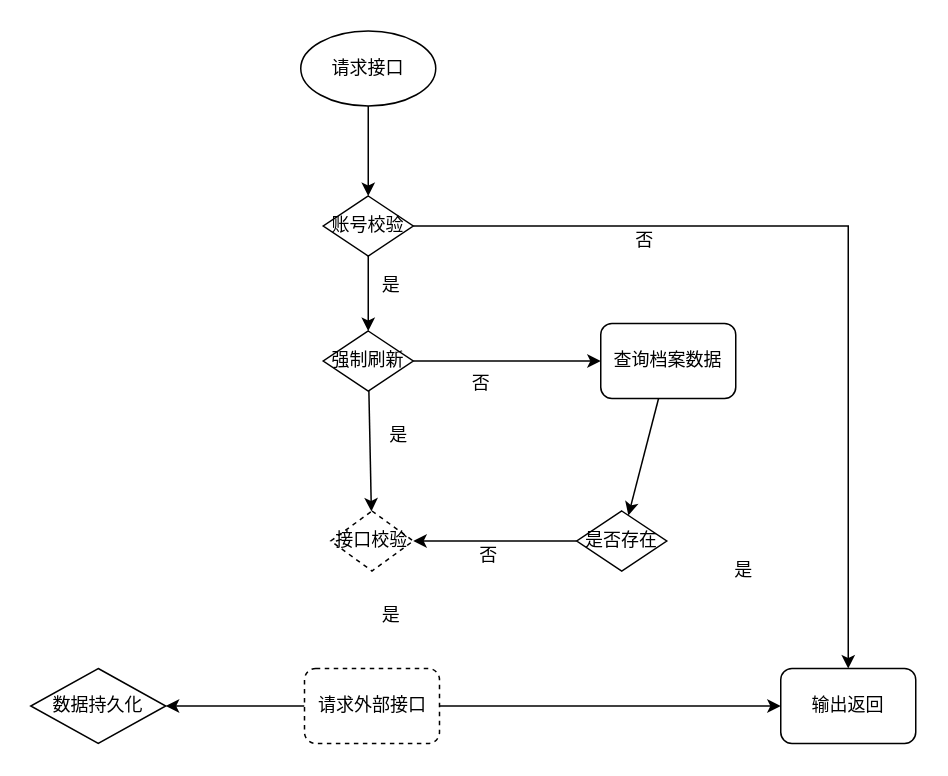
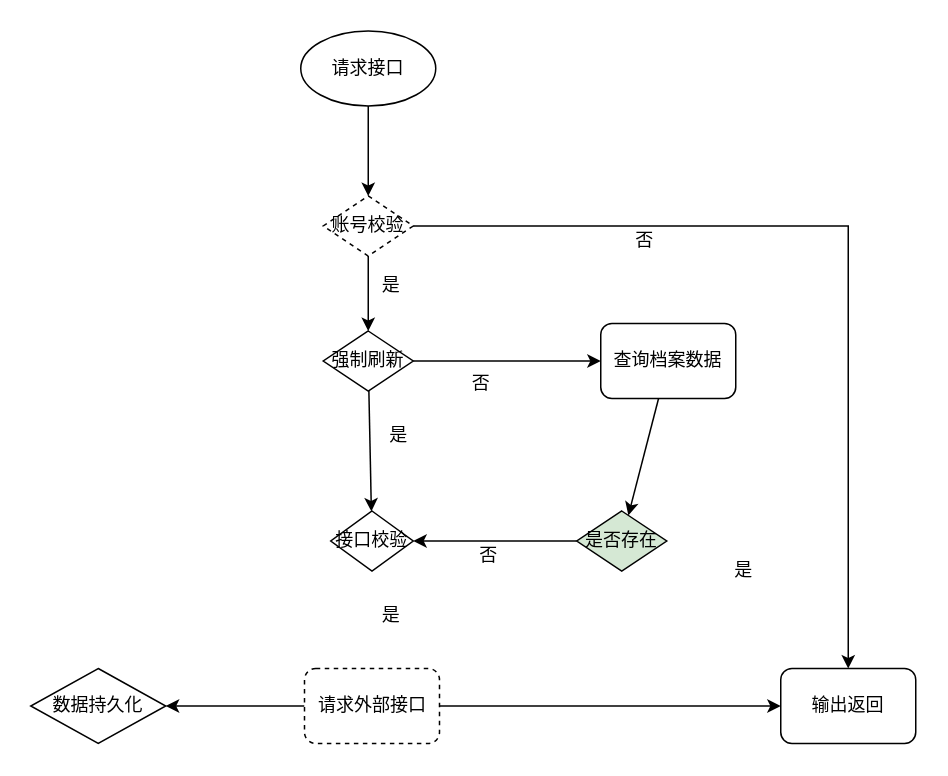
(368, 226) -> (368, 226)
(372, 541) -> (372, 541)
(622, 541) -> (622, 541)
